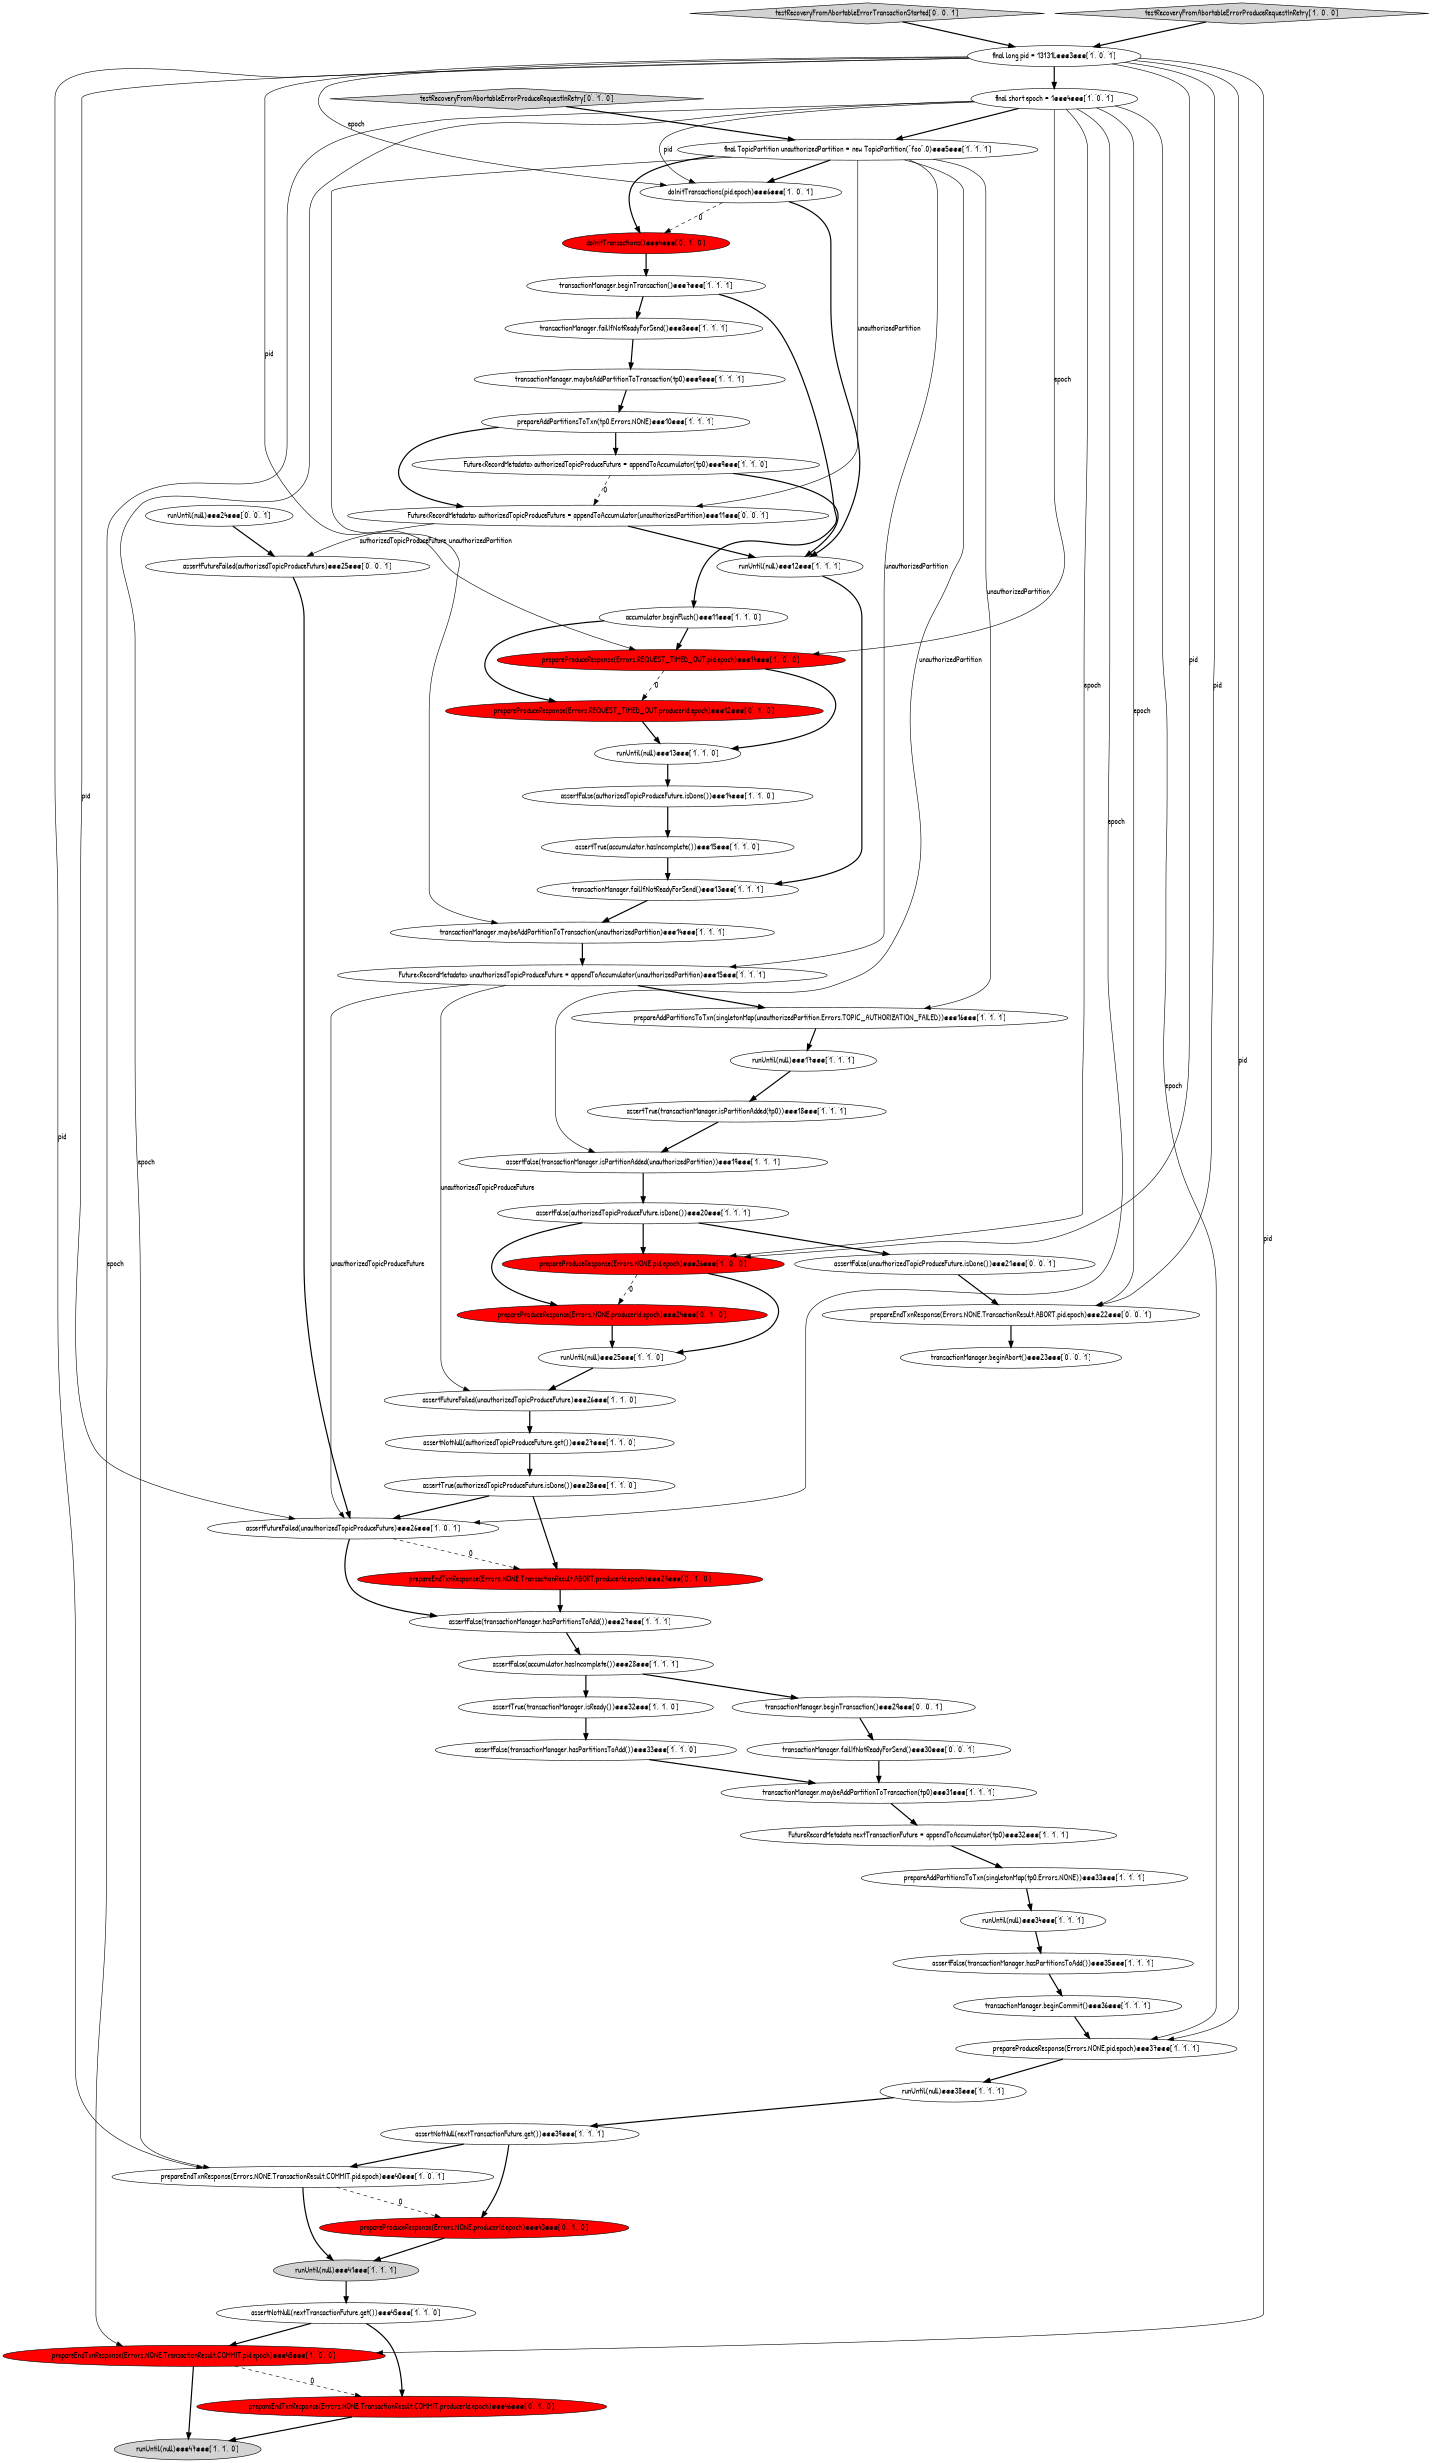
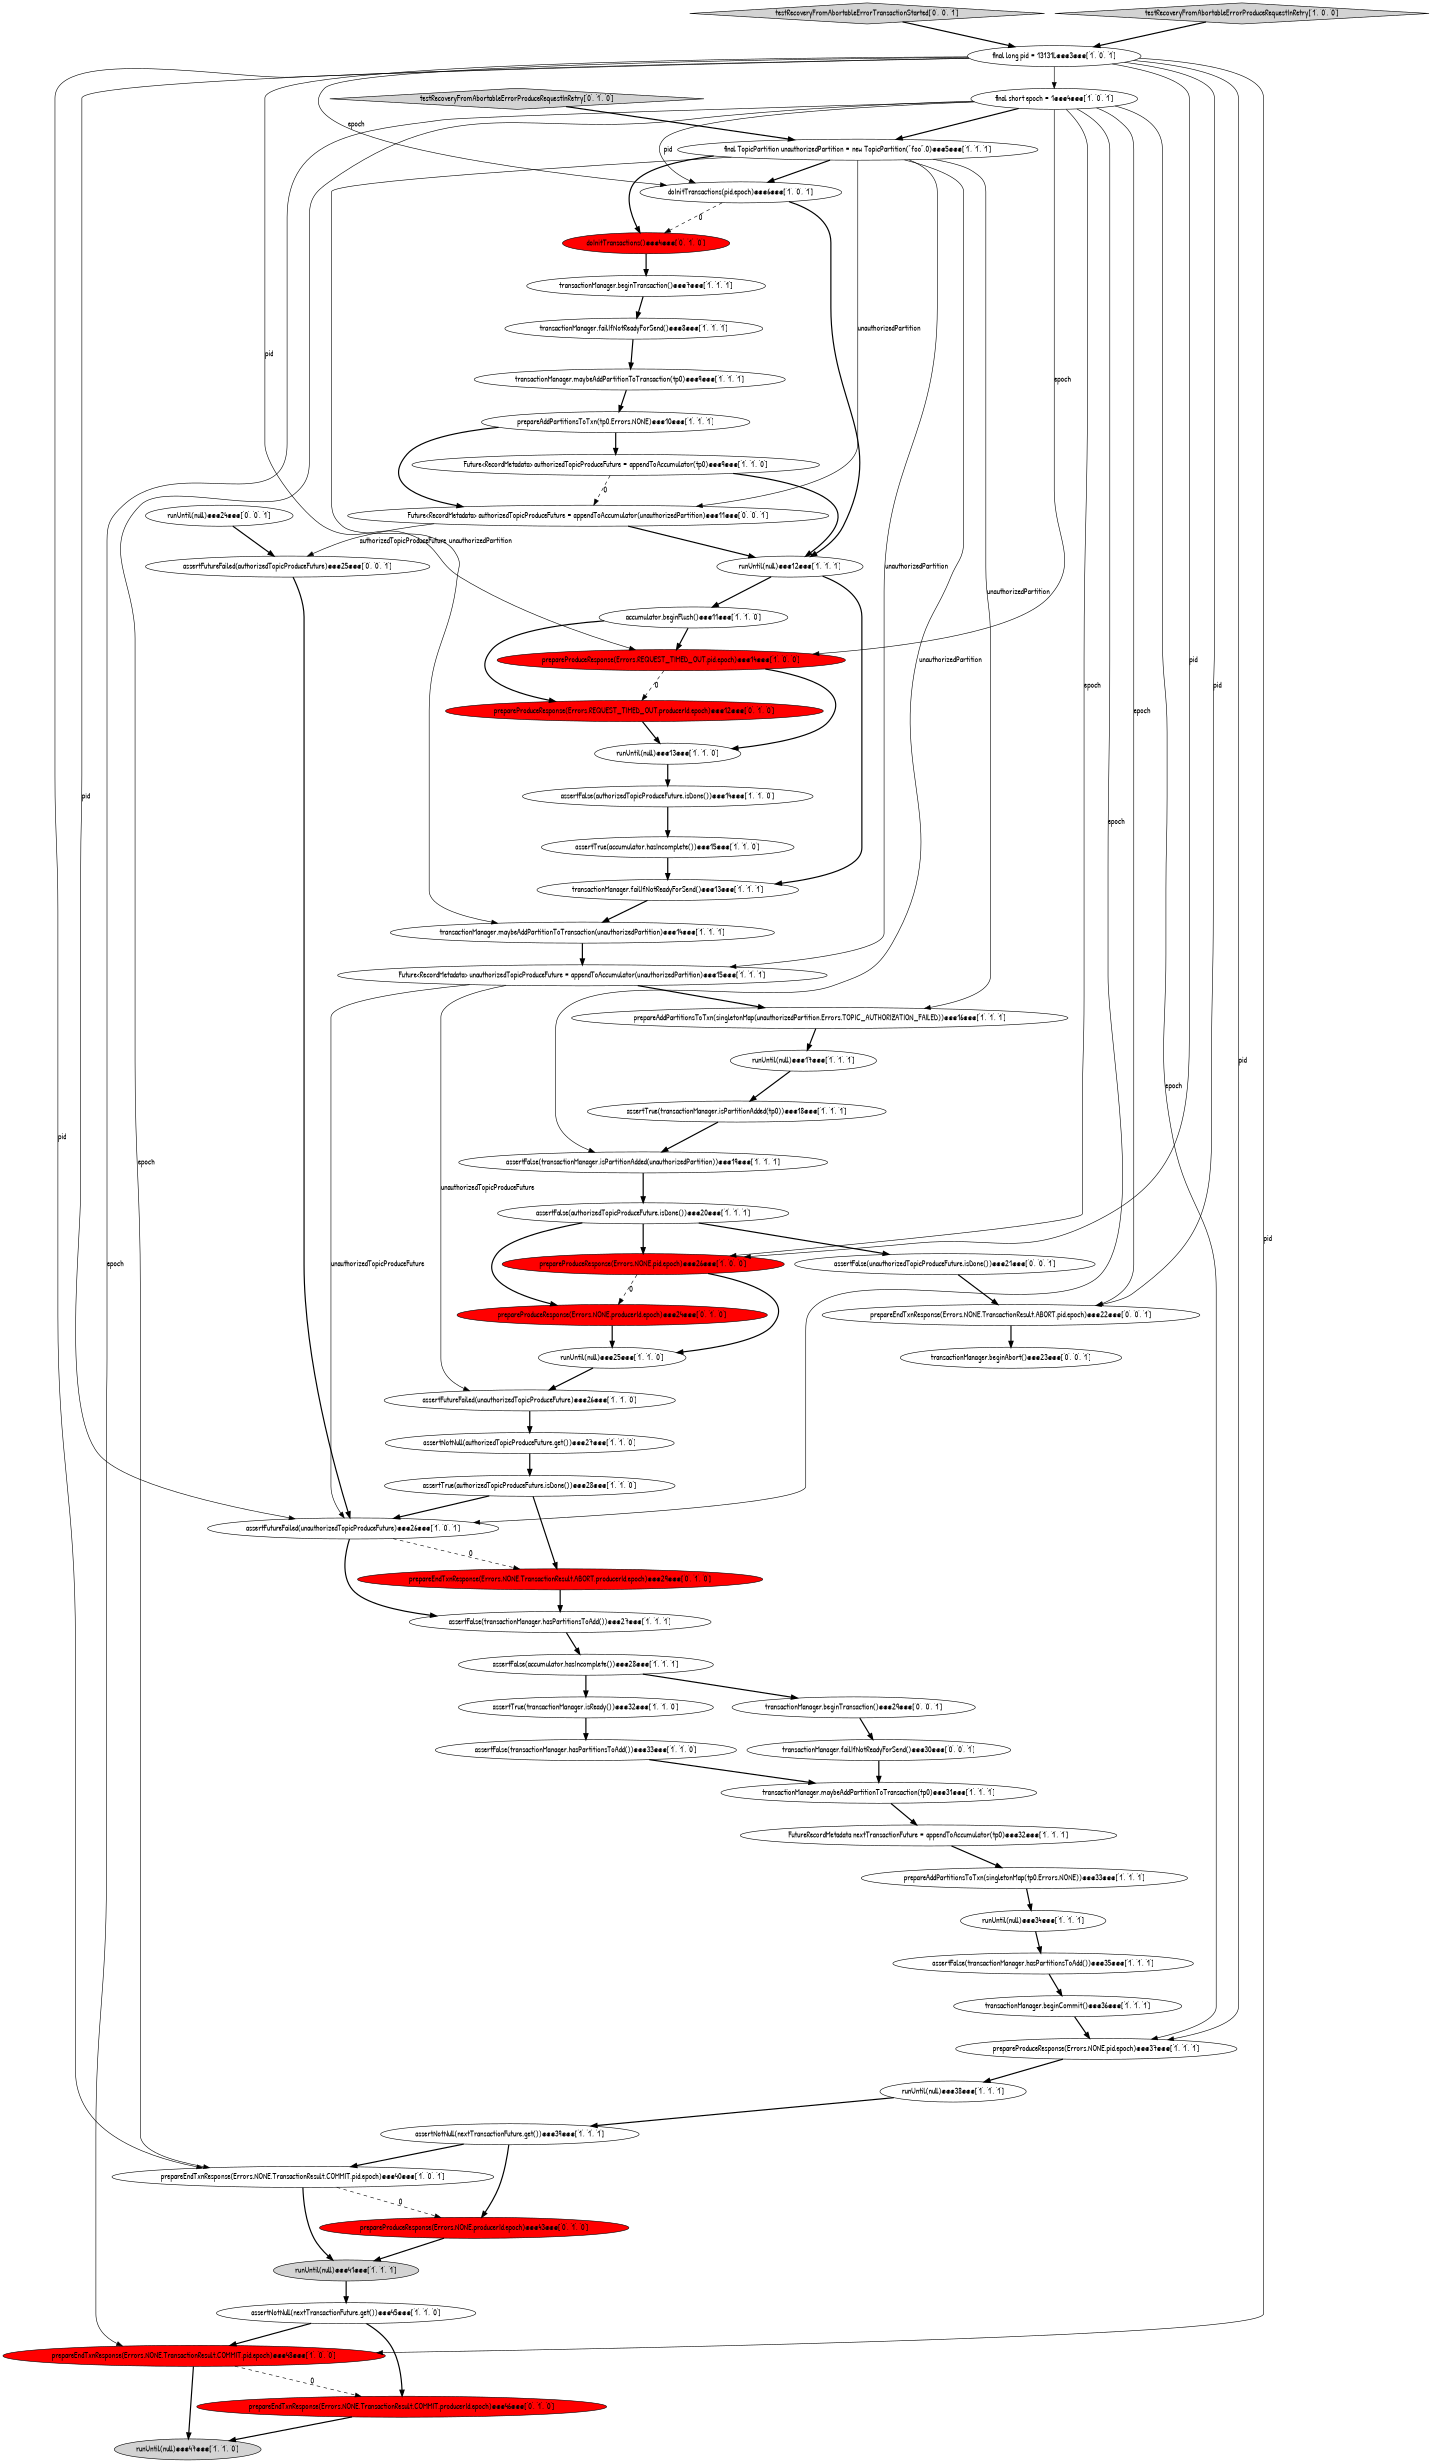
(1054, 75) -> (1054, 75)
(830, 479) -> (745, 591)
